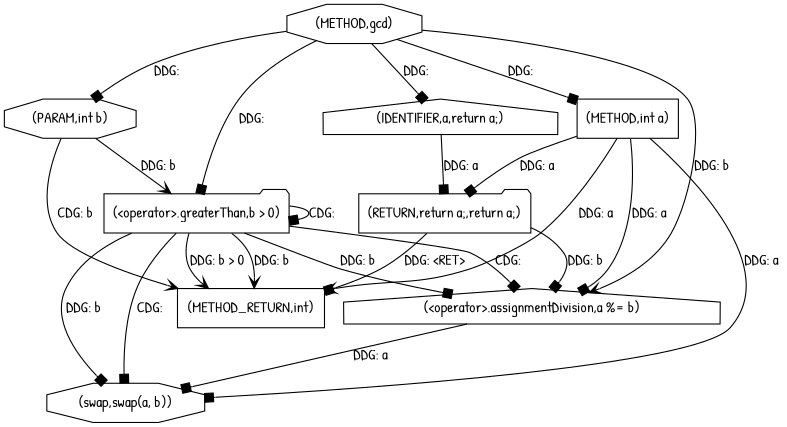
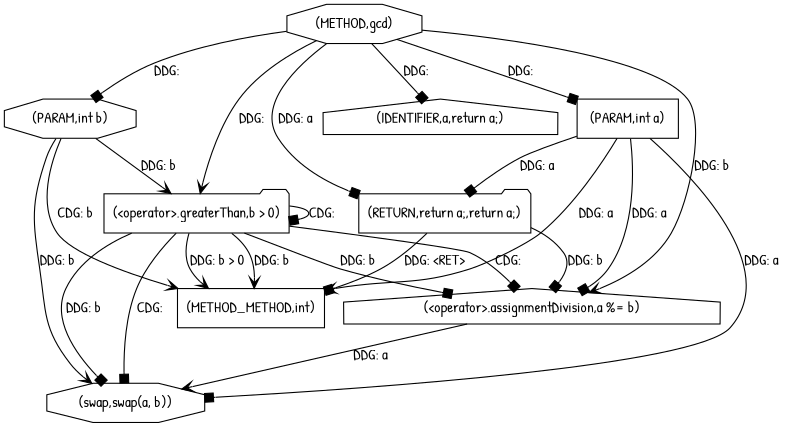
(241, 97) -> (241, 97)
(628, 119) -> (628, 119)
(442, 159) -> (273, 126)
none -> (39, 262)
(251, 308) -> (251, 308)
(330, 355) -> (330, 355)
